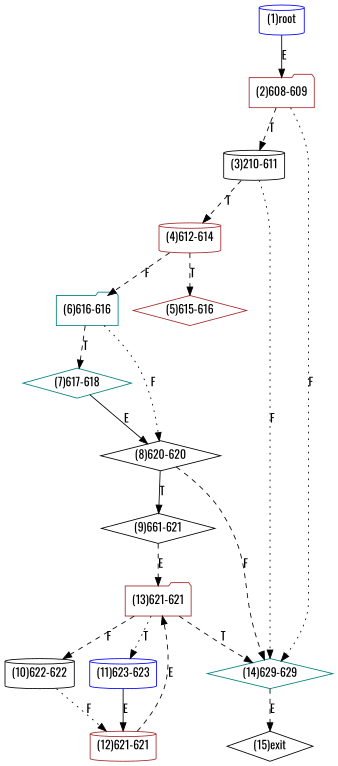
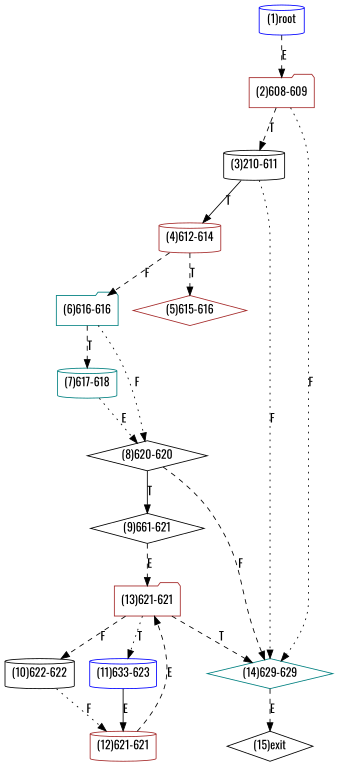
(282, 52) -> (282, 52)
(225, 198) -> (225, 198)
(77, 383) -> (87, 383)
(116, 417) -> (116, 417)
(123, 674) -> (123, 674)
